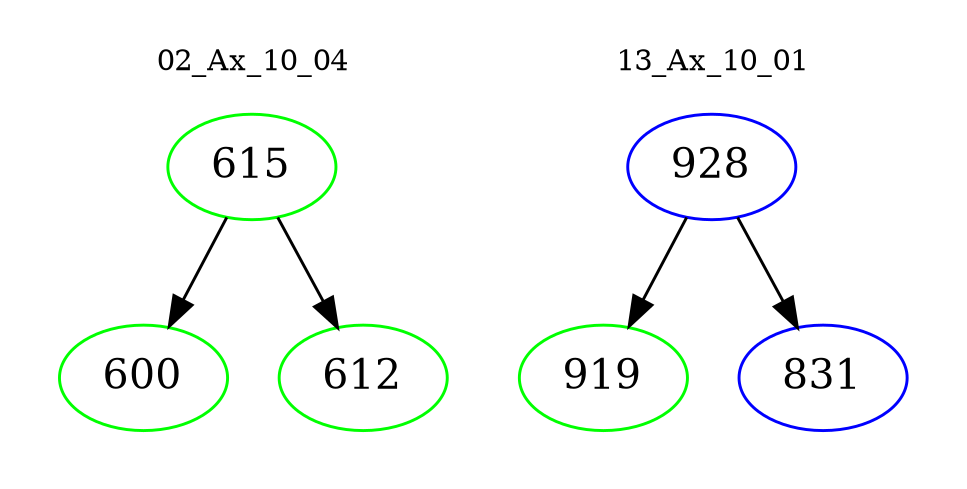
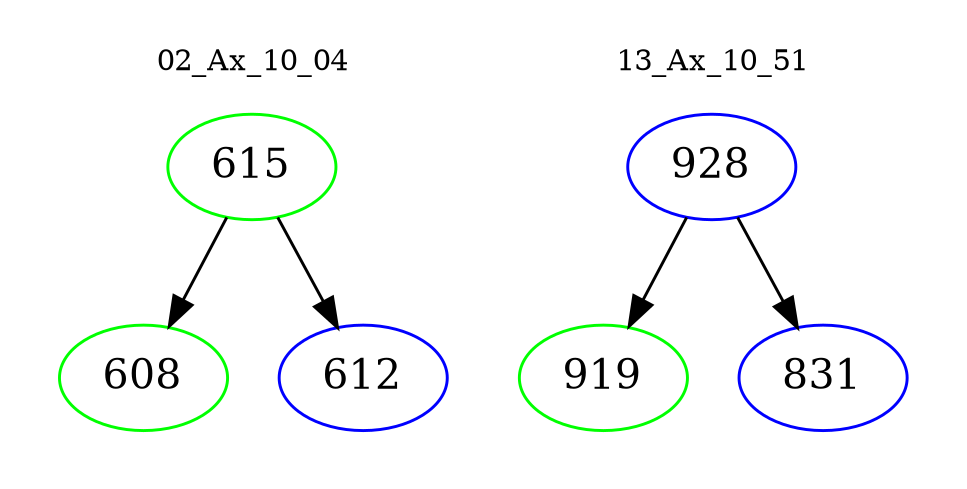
(713, 63) -> (713, 63)
(144, 378) -> (144, 378)
(363, 378) -> (363, 378)
